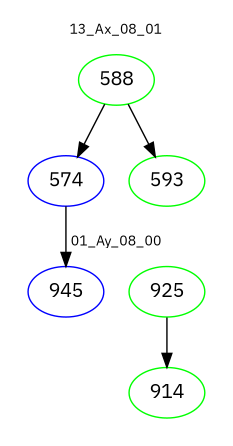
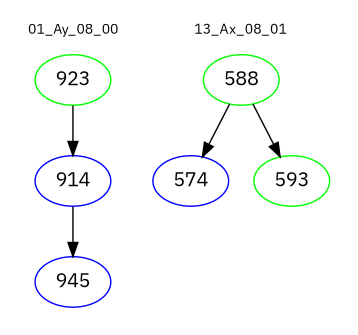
(66, 237) -> (73, 225)
(167, 292) -> (73, 80)
(167, 393) -> (73, 181)
